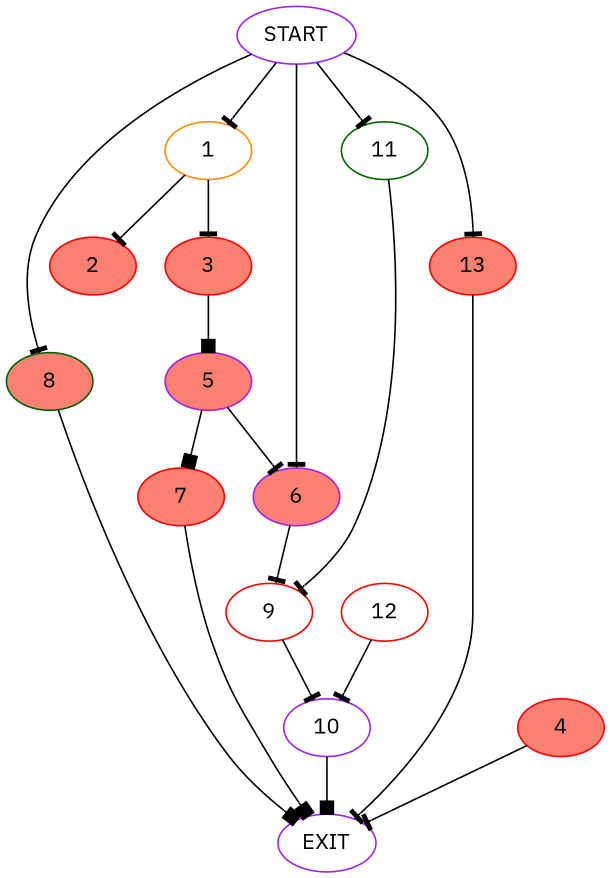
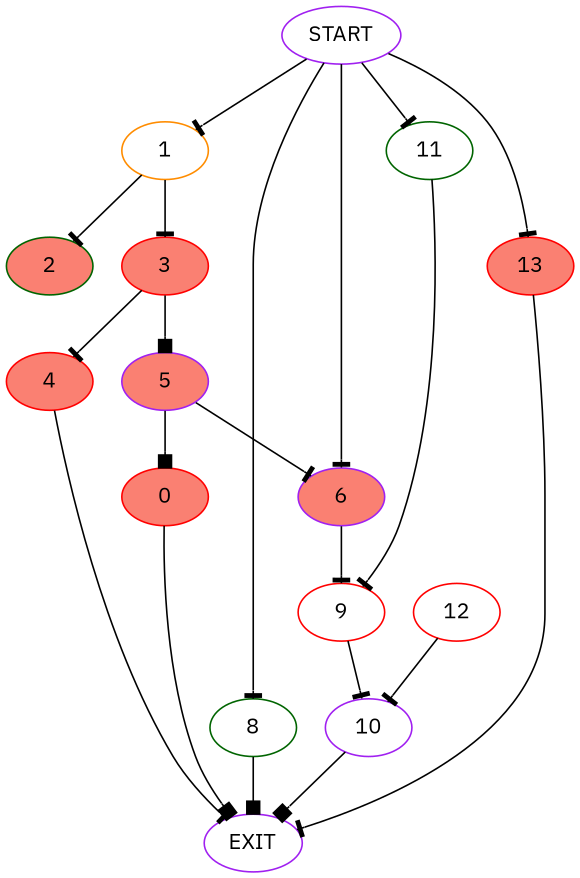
(93, 266) -> (50, 266)
none -> (110, 321)
(50, 381) -> (253, 728)
(181, 497) -> (165, 497)
